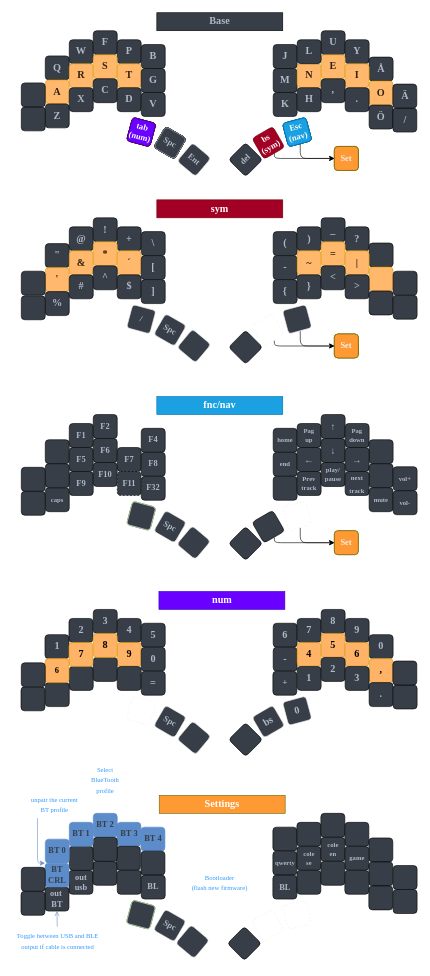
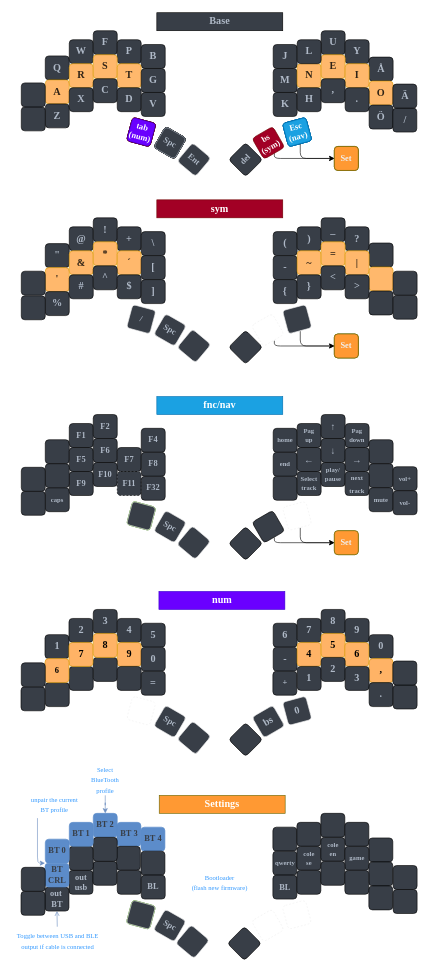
(309, 483) -> (309, 483)
none -> (105, 803)
